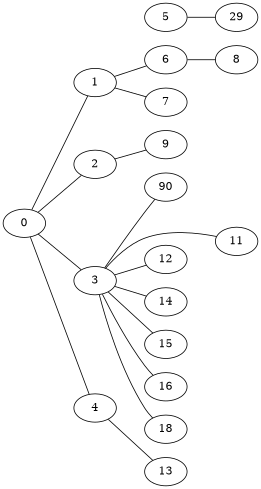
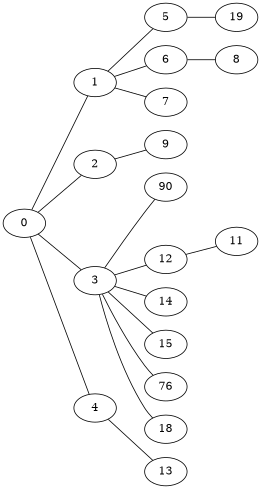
(237, 17) -> (237, 17)
none -> (130, 50)
(156, 235) -> (201, 250)
(166, 387) -> (166, 387)
